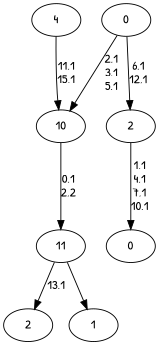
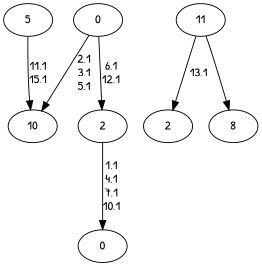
(56, 20) -> (28, 20)
(61, 182) -> none
(94, 325) -> (233, 126)
